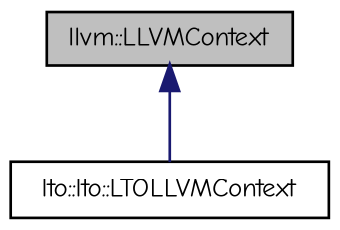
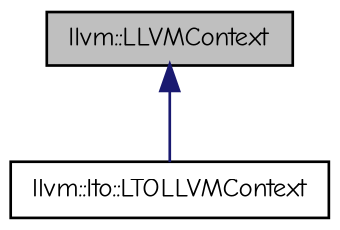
(170, 190) -> (170, 190)
